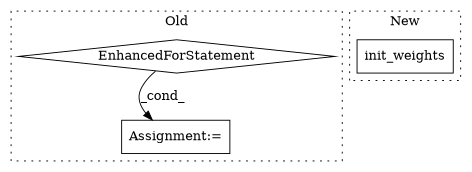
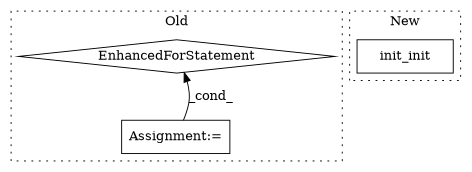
(405, 56) -> (405, 56)
(140, 90) -> (189, 101)
